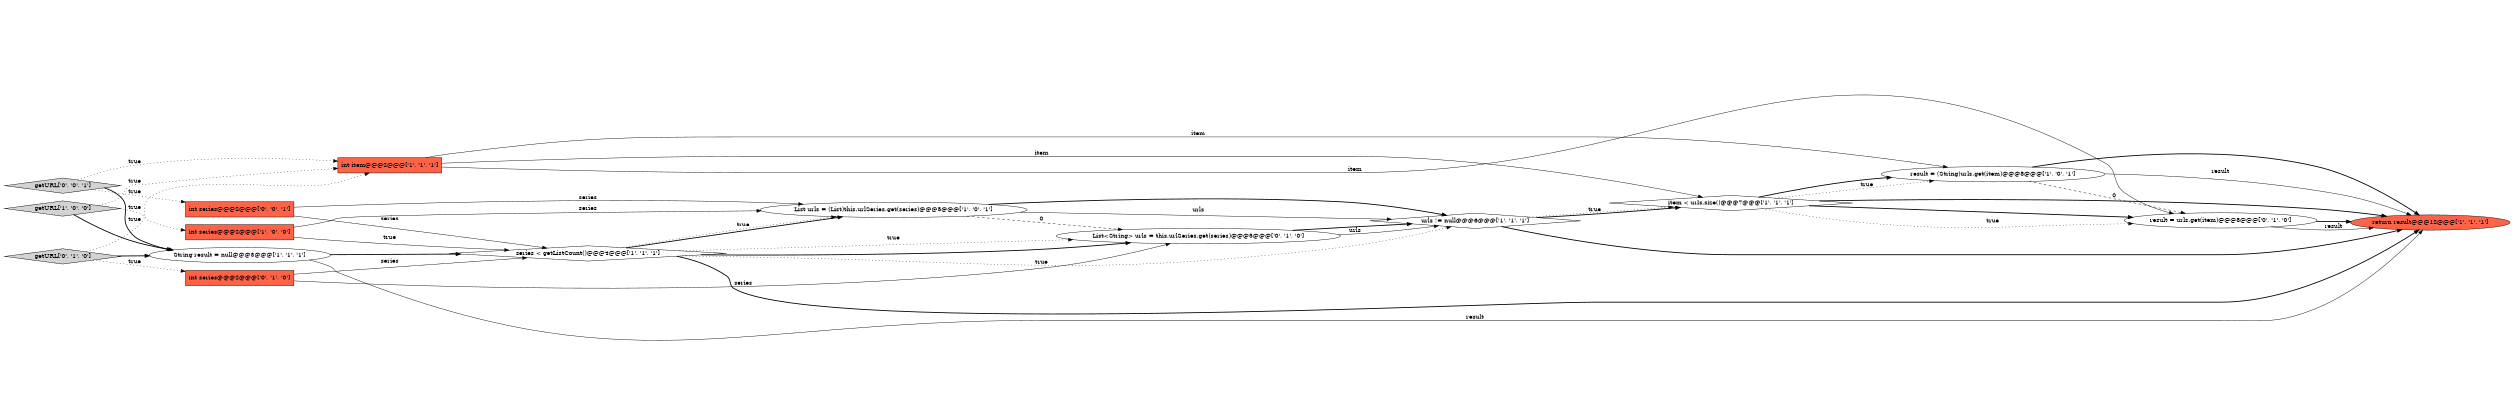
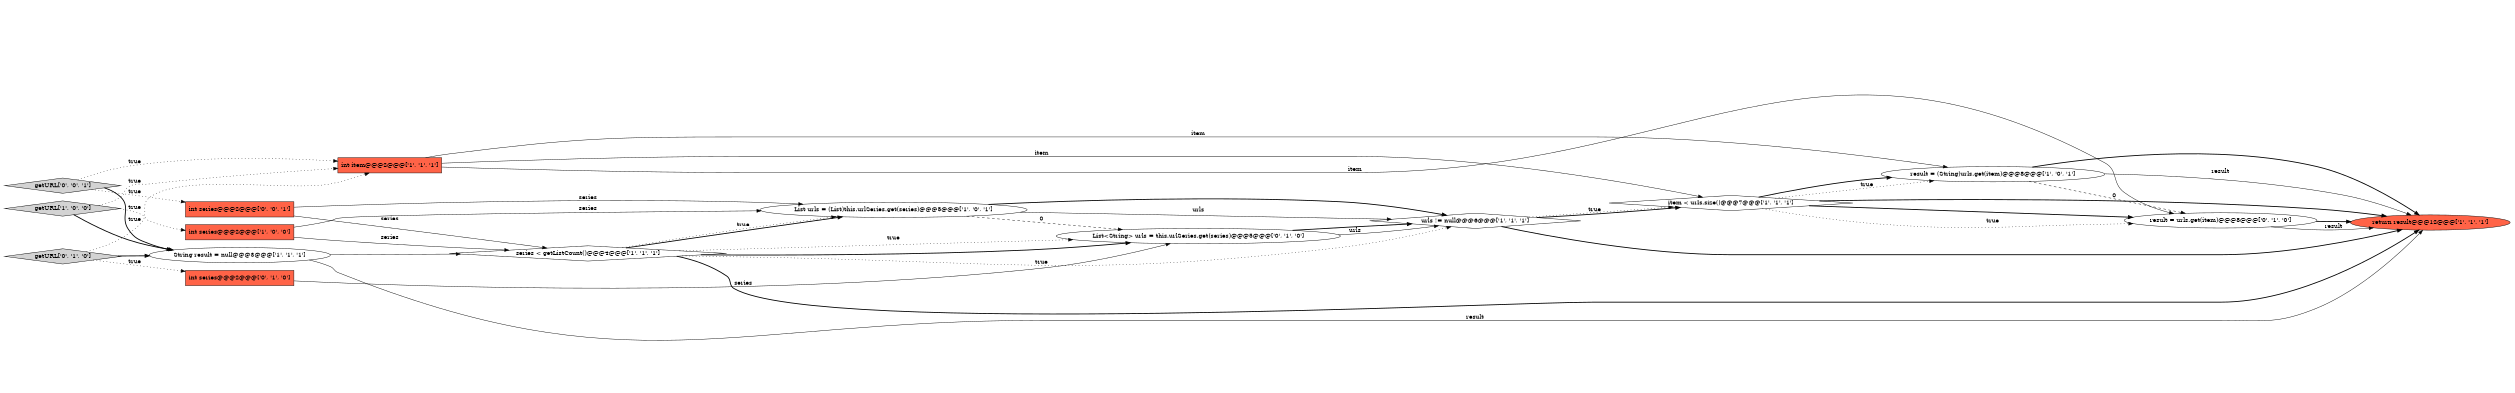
(390, 238) -> (390, 238)
(393, 254) -> (393, 254)
(408, 266) -> none
